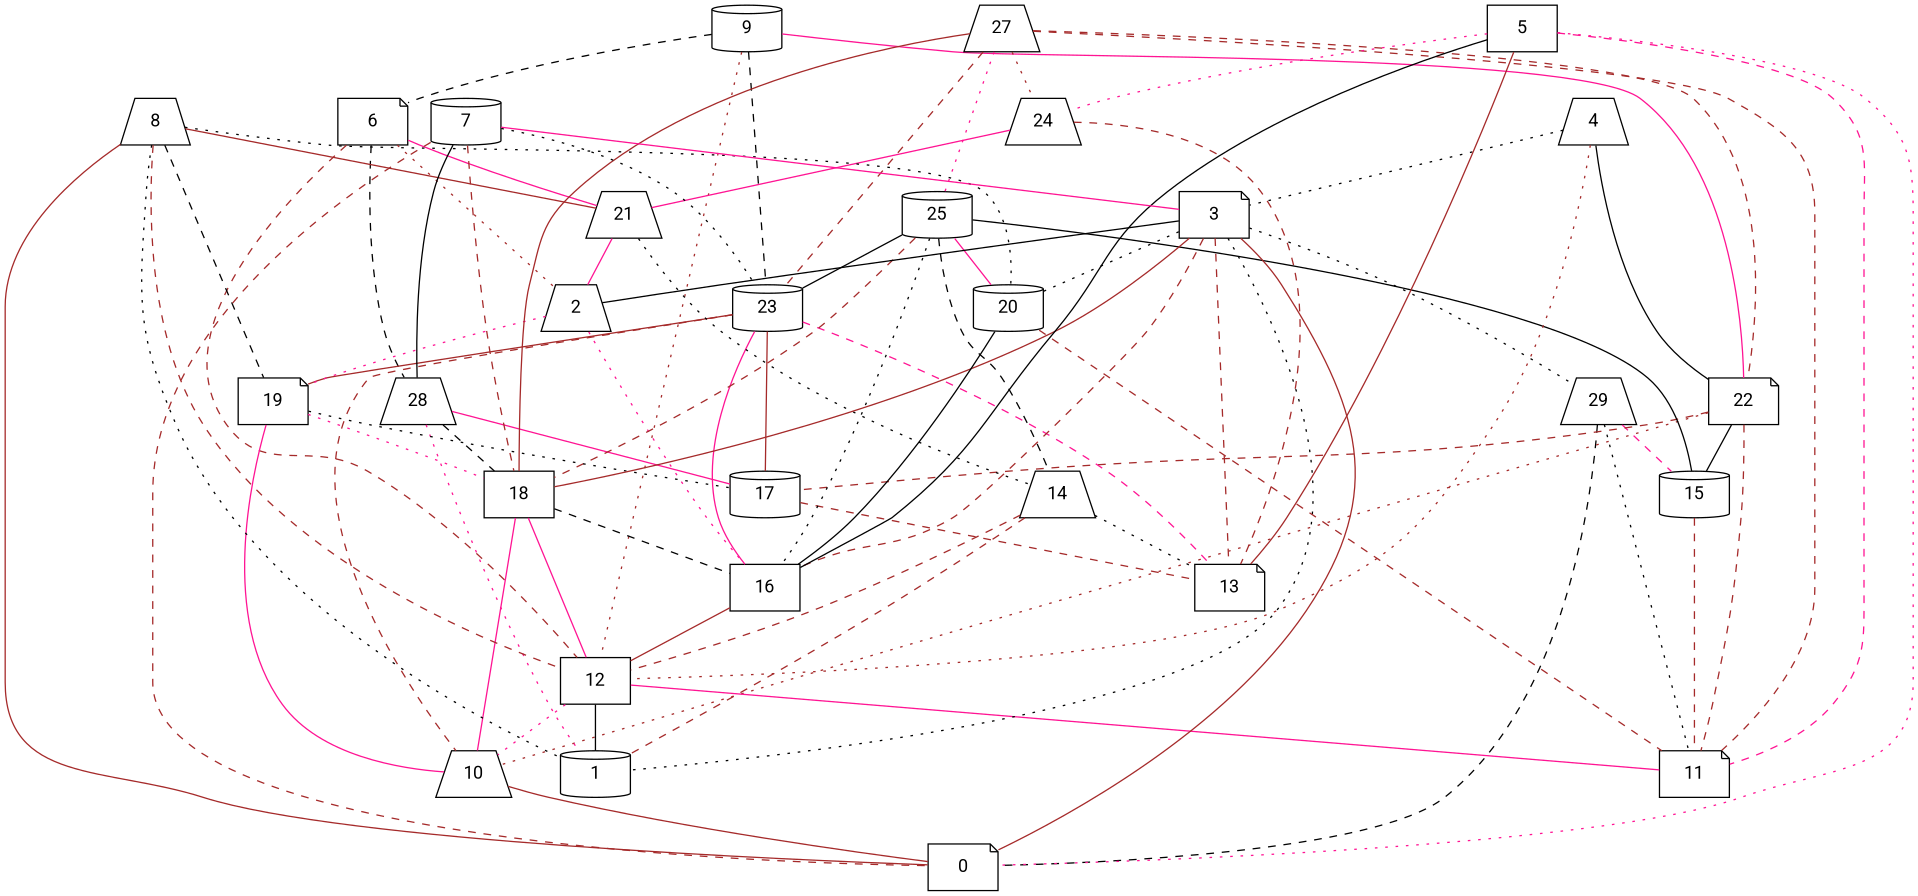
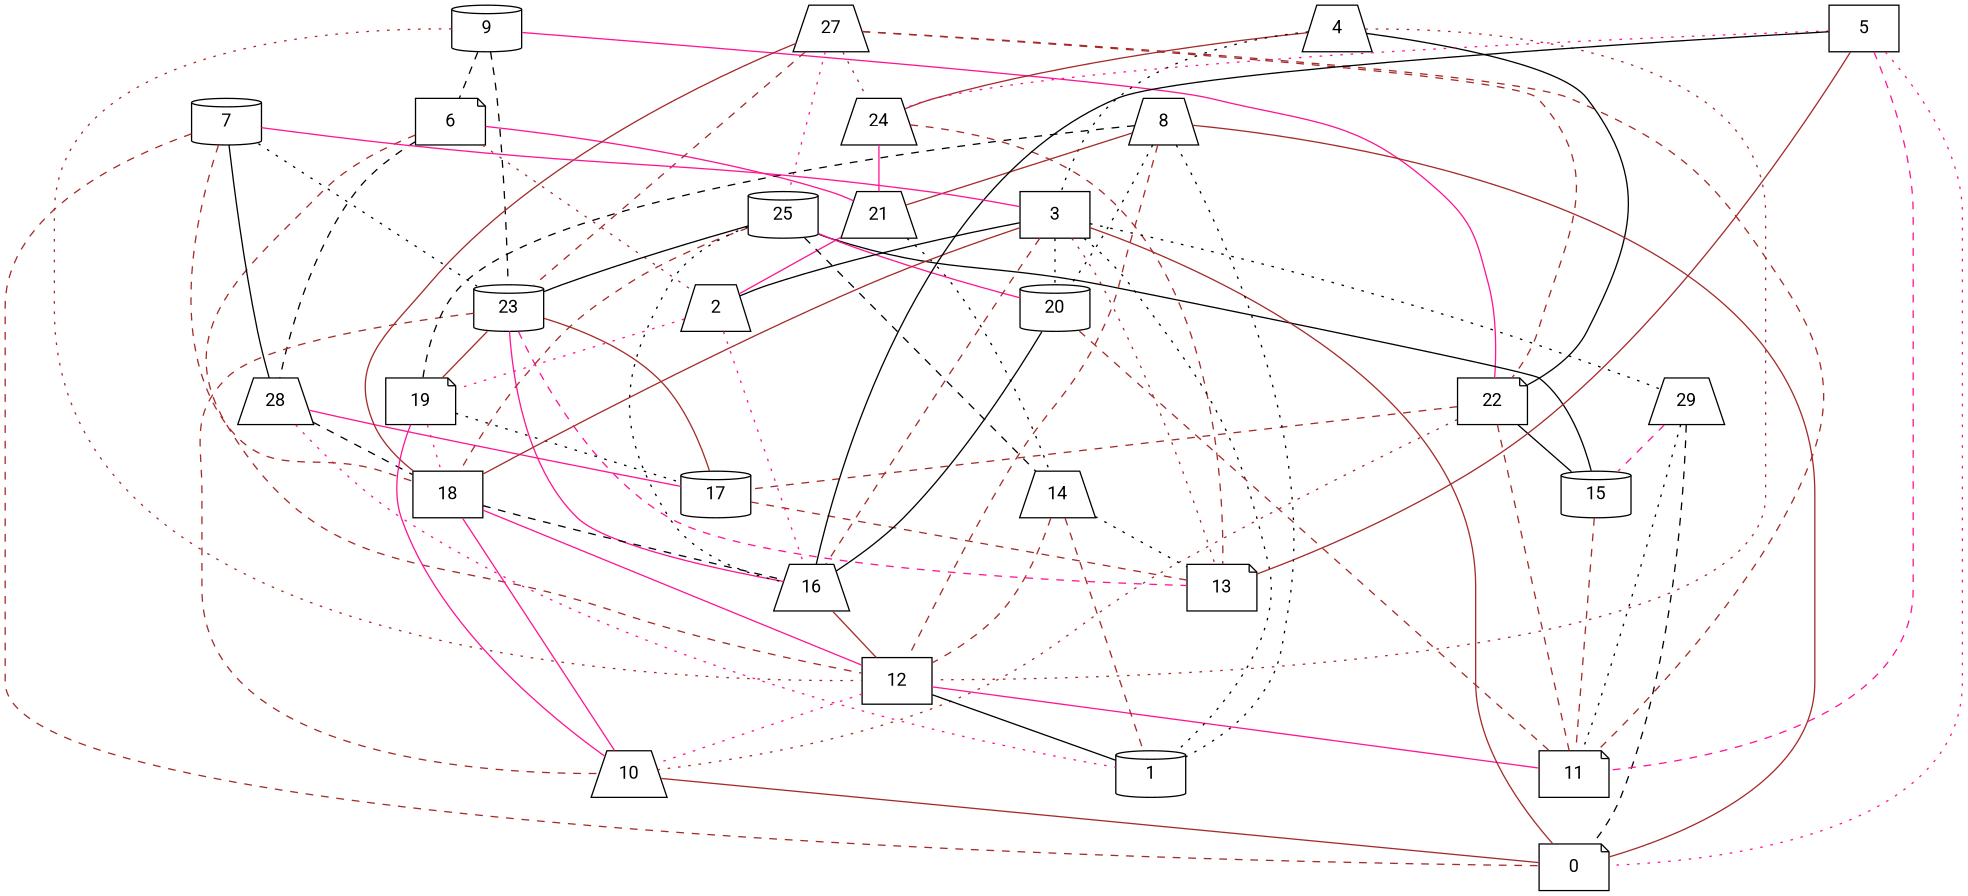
none -> (1105, 61)
(1214, 215) -> (1055, 215)
(1222, 401) -> (1146, 380)
(765, 588) -> (812, 588)
